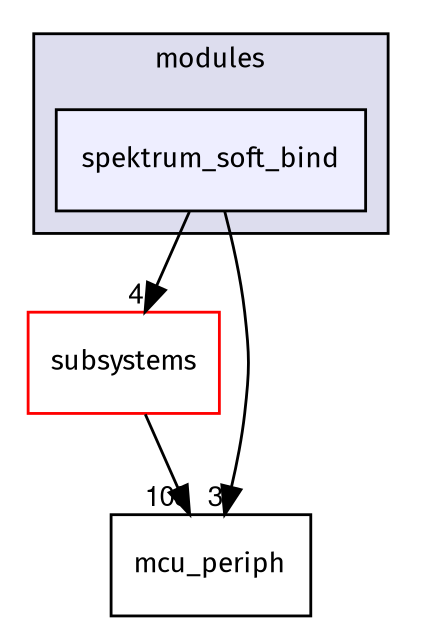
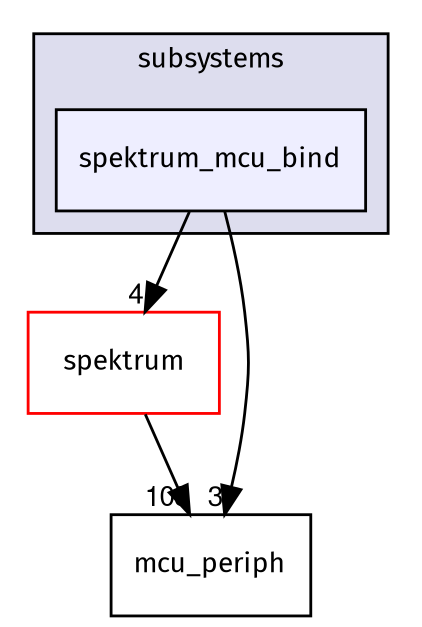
(211, 60) -> (211, 60)
(211, 160) -> (211, 160)
(124, 363) -> (124, 363)
